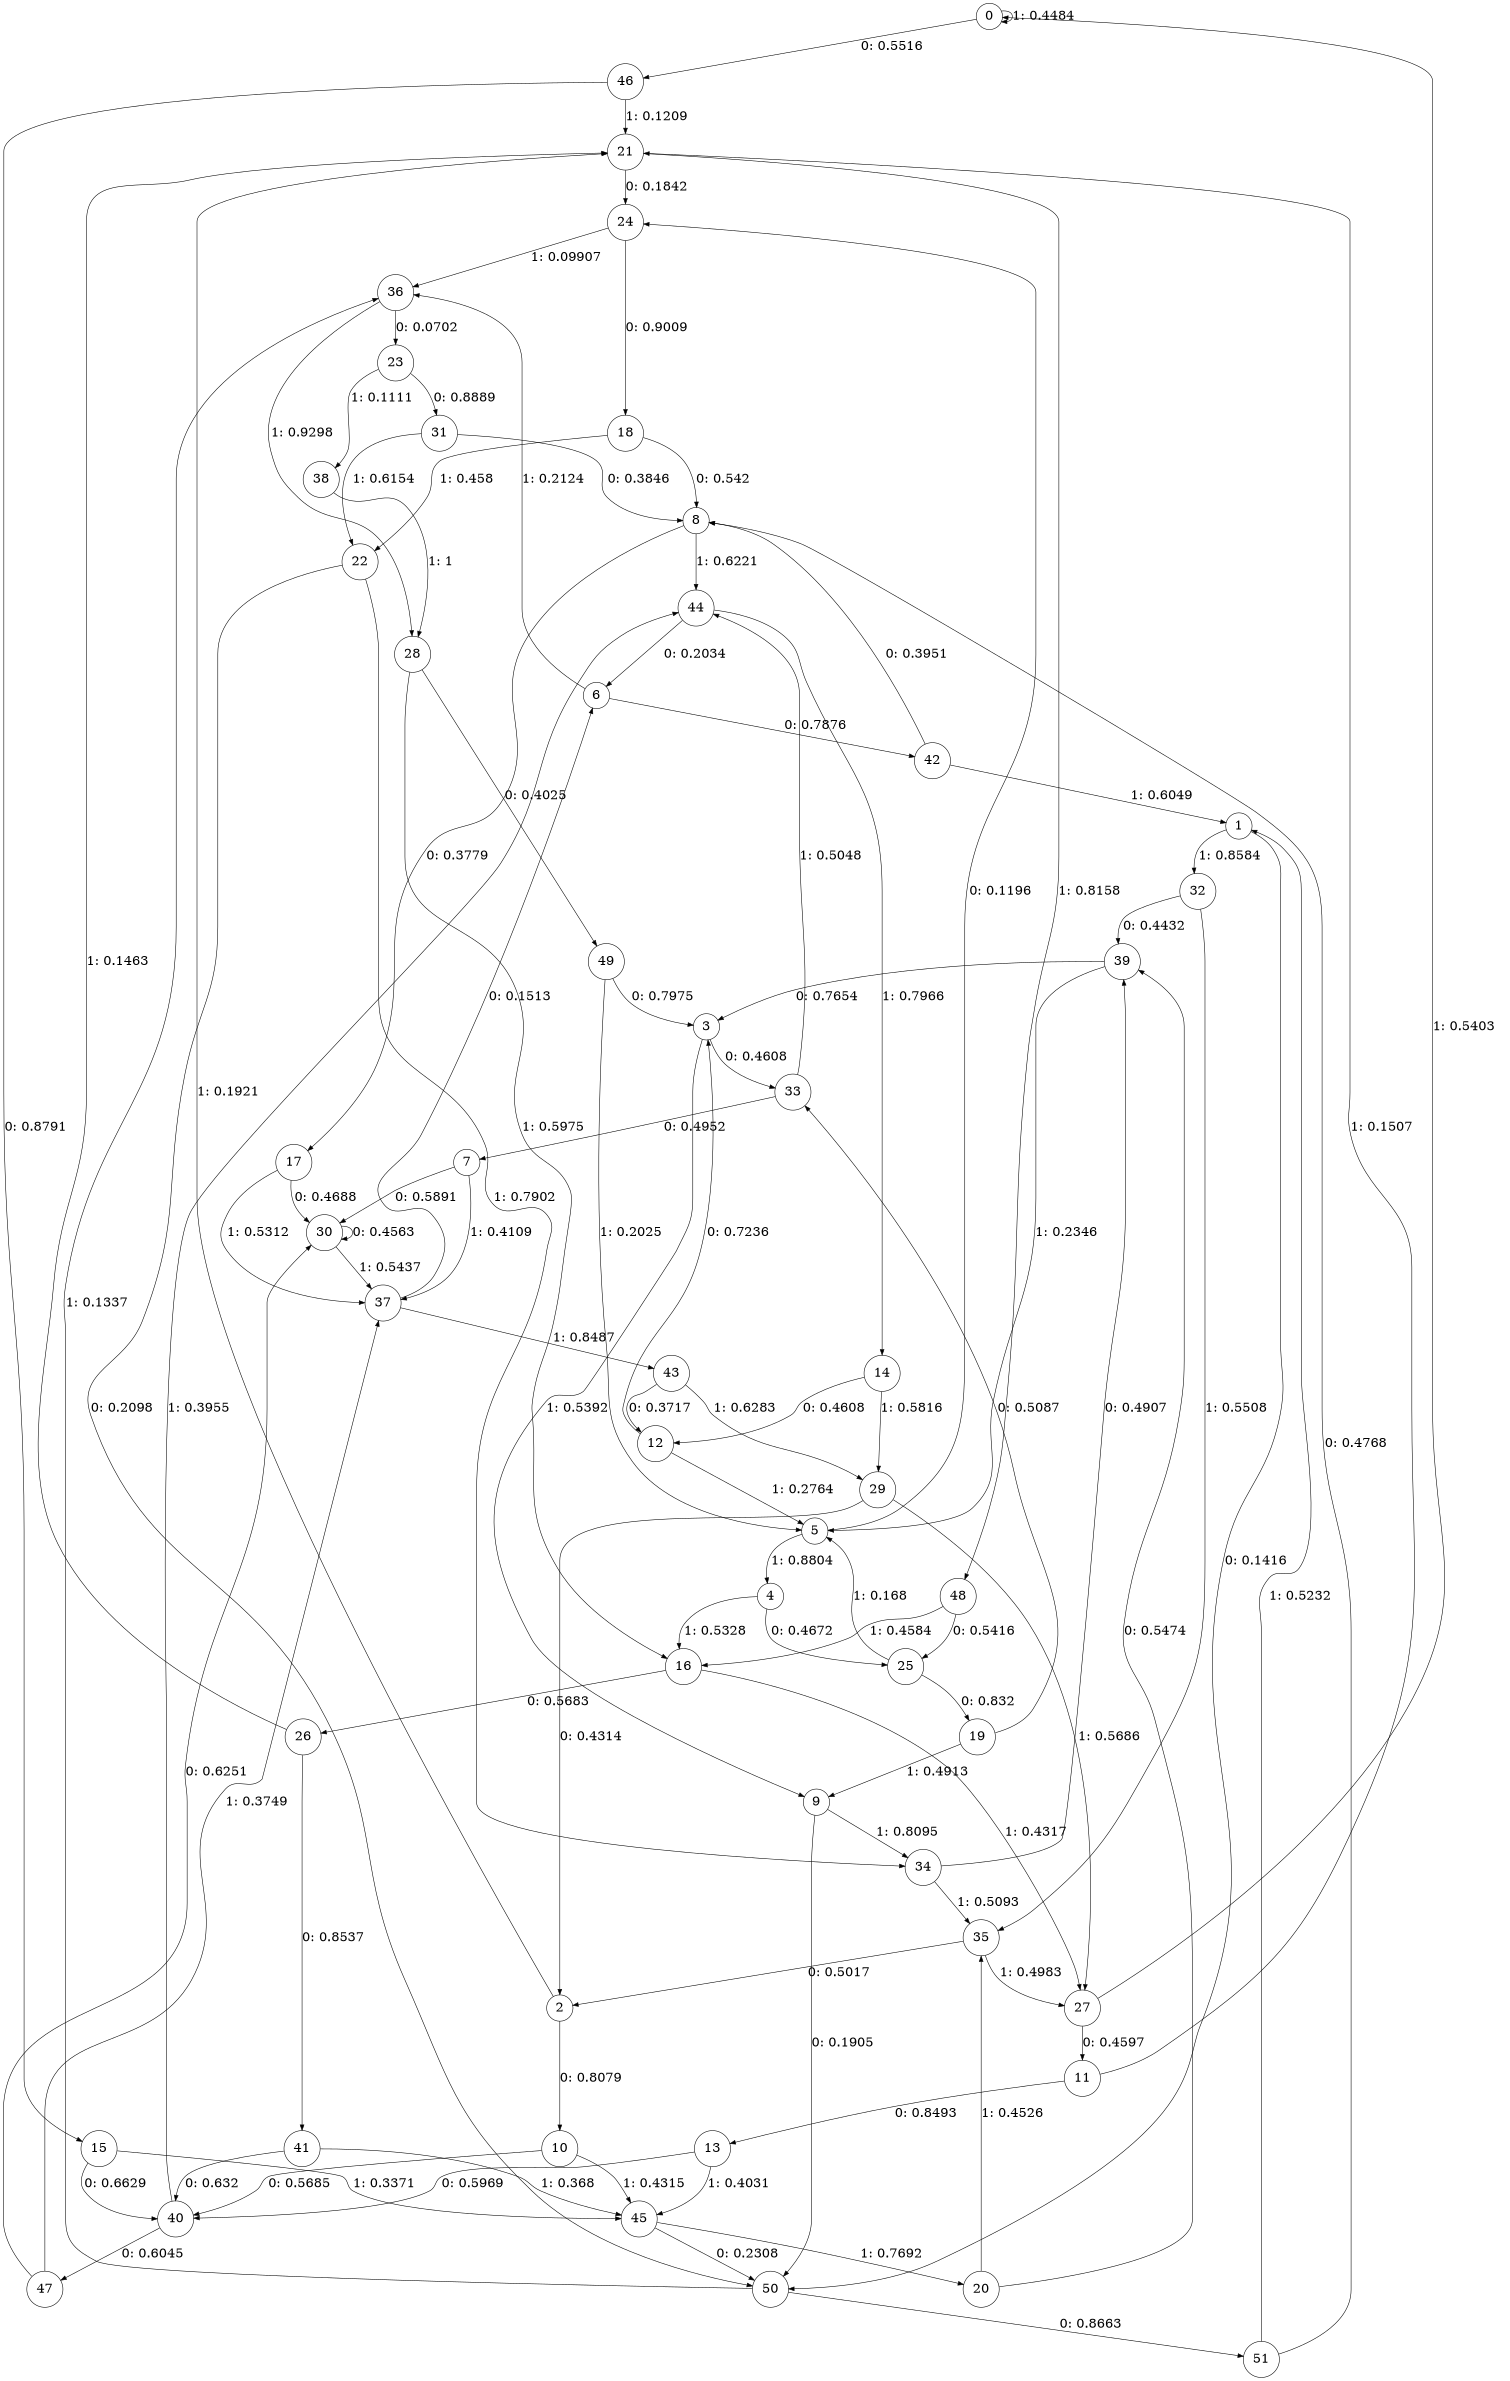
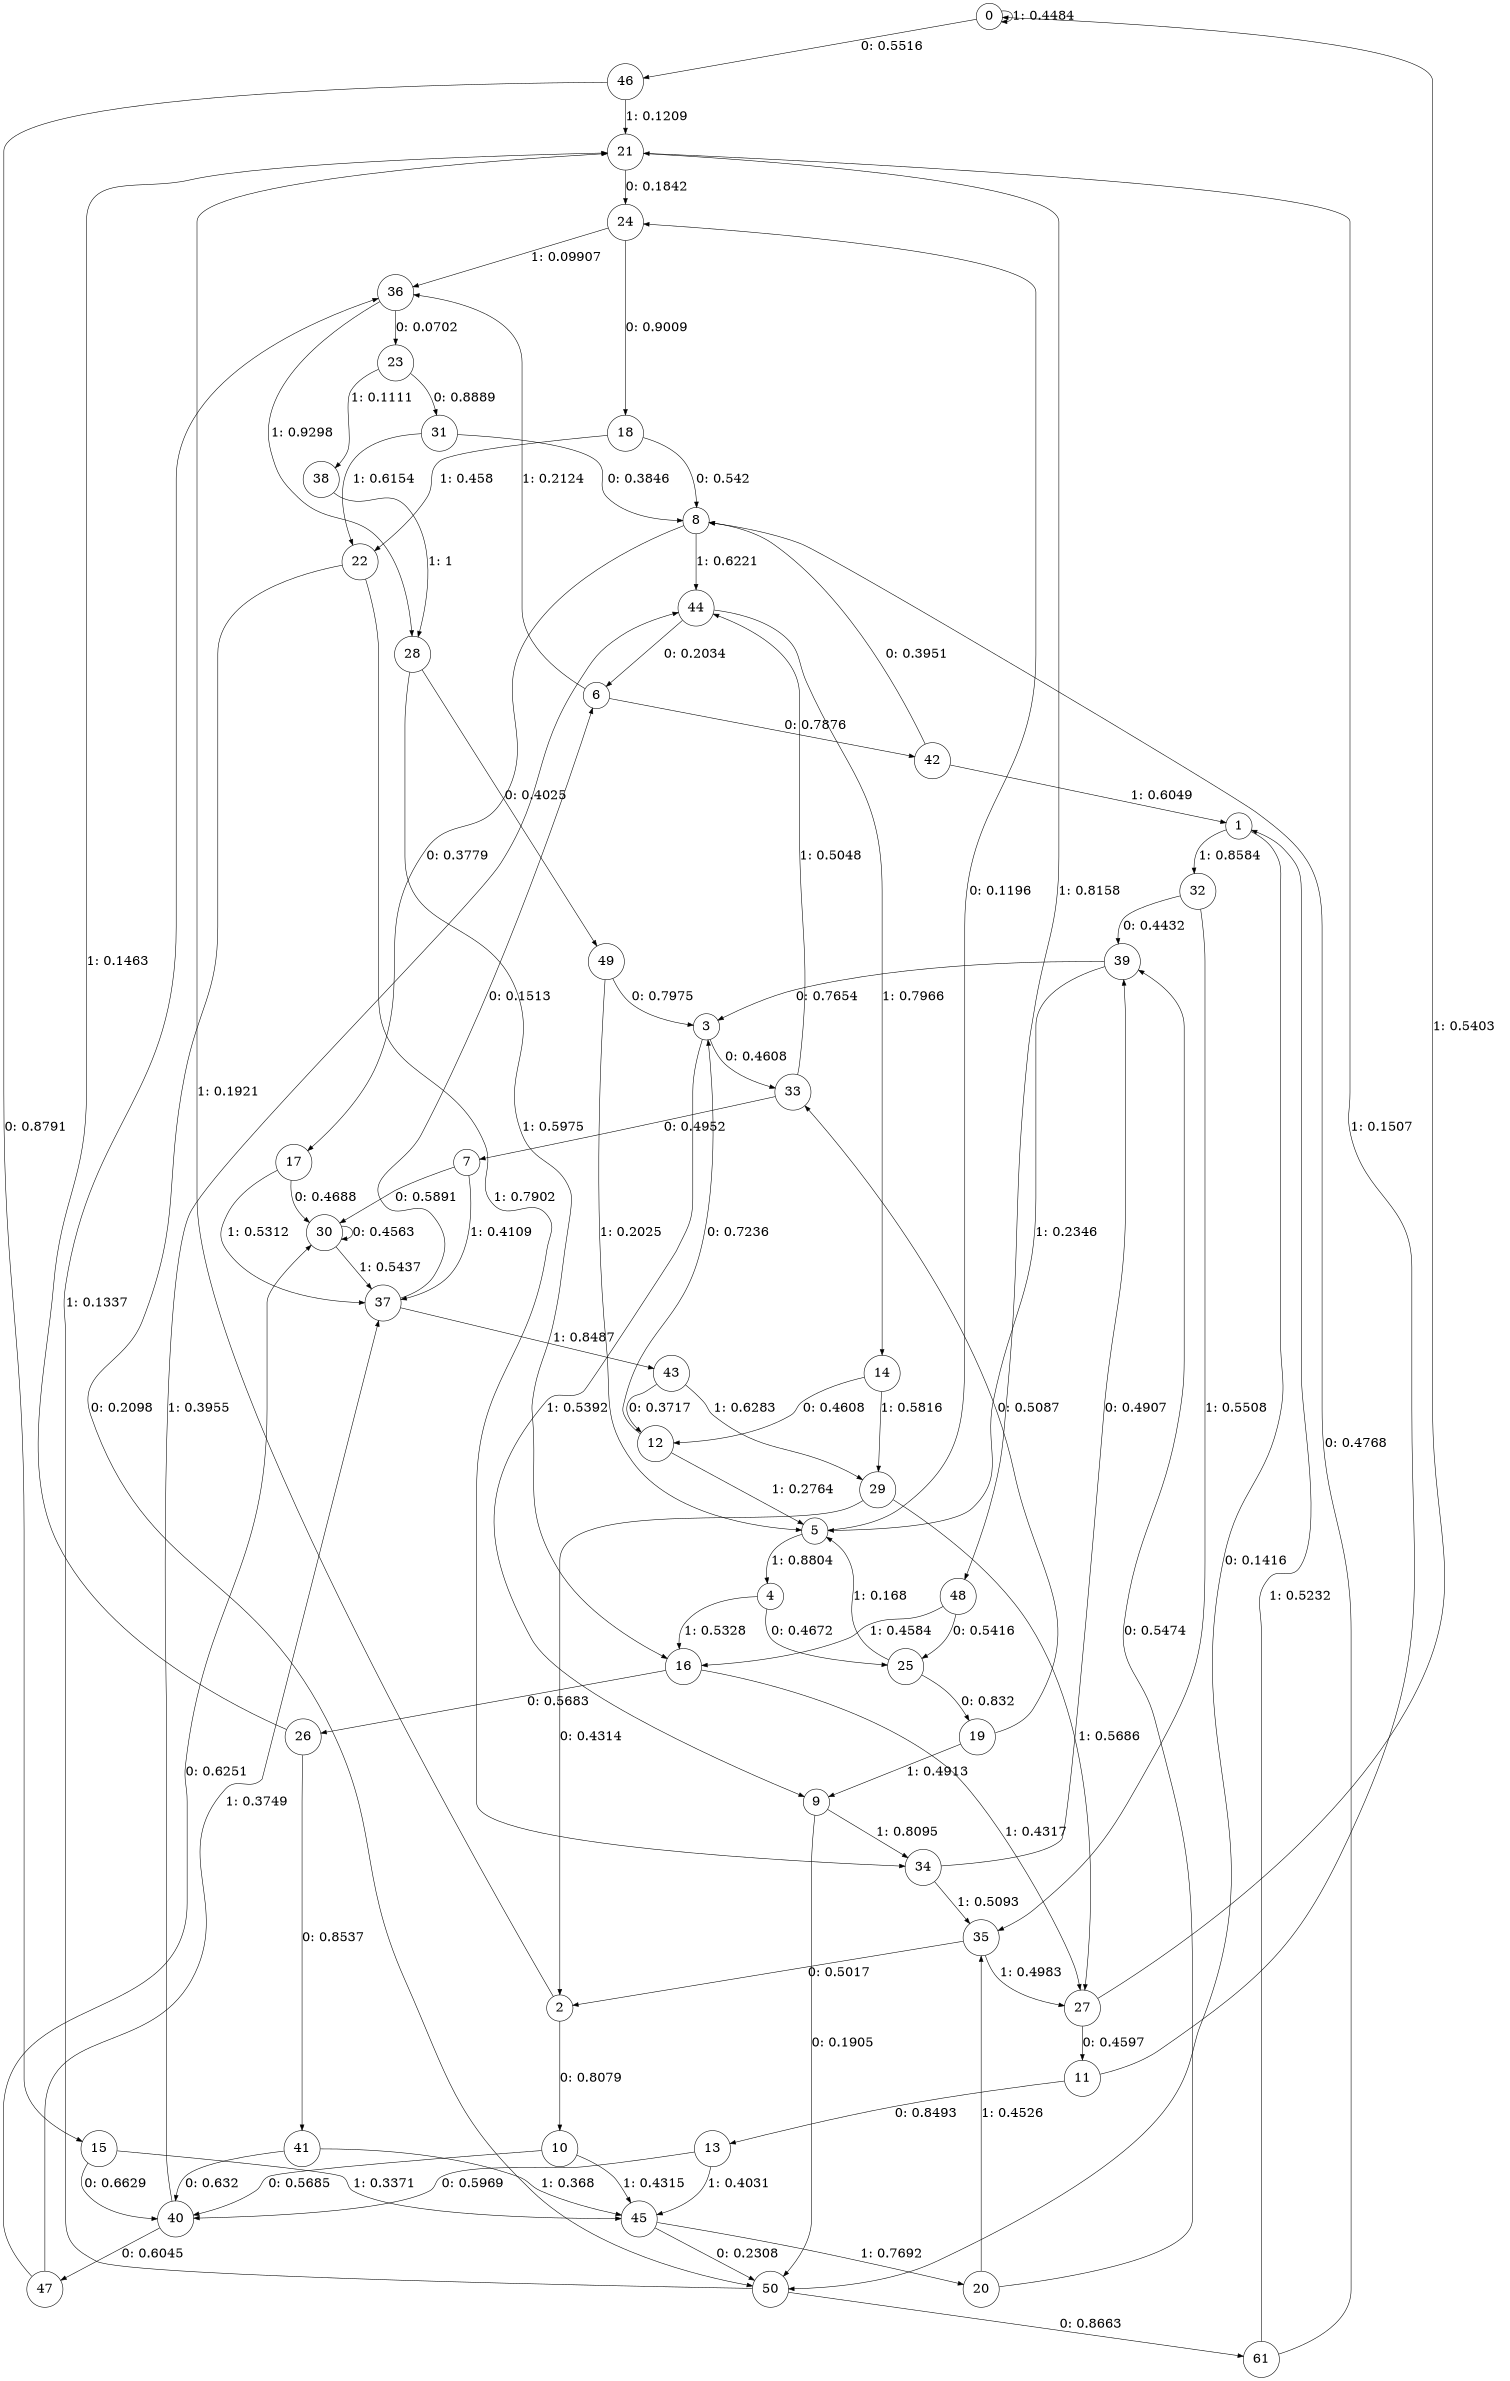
(1261, 2359) -> (1261, 2359)
